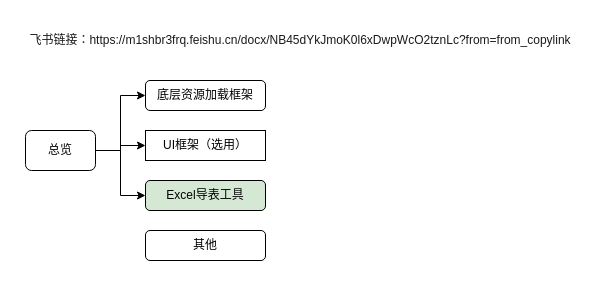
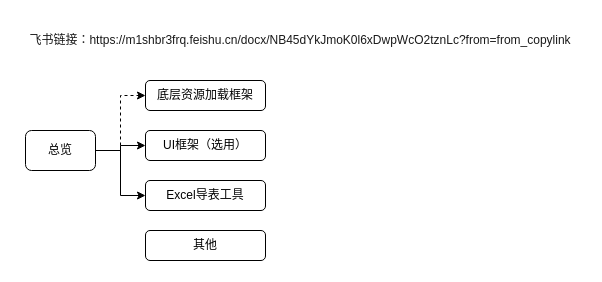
(121, 111) -> (121, 111)
(206, 146) -> (206, 146)
(206, 196) -> (206, 196)
